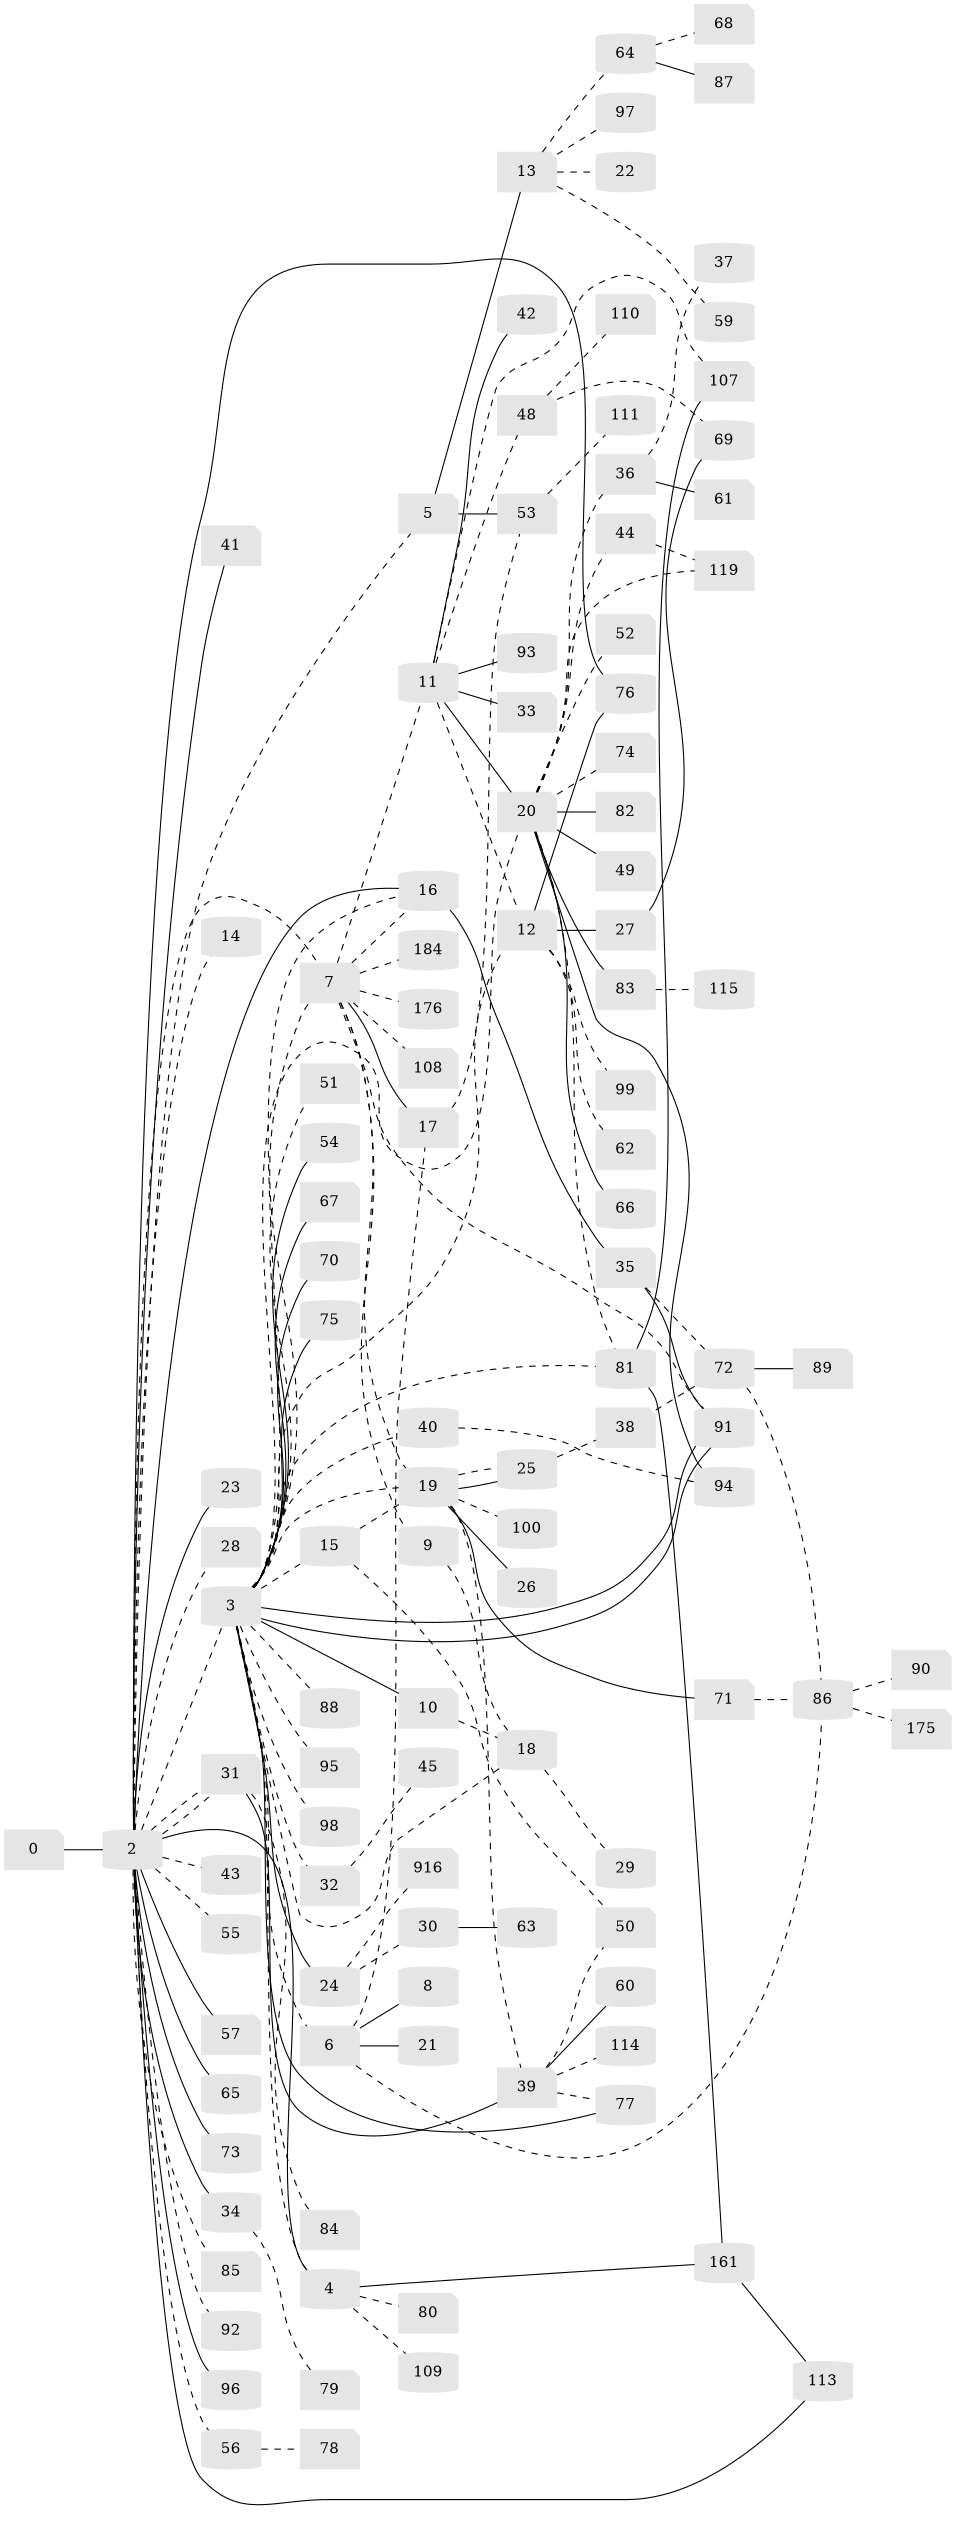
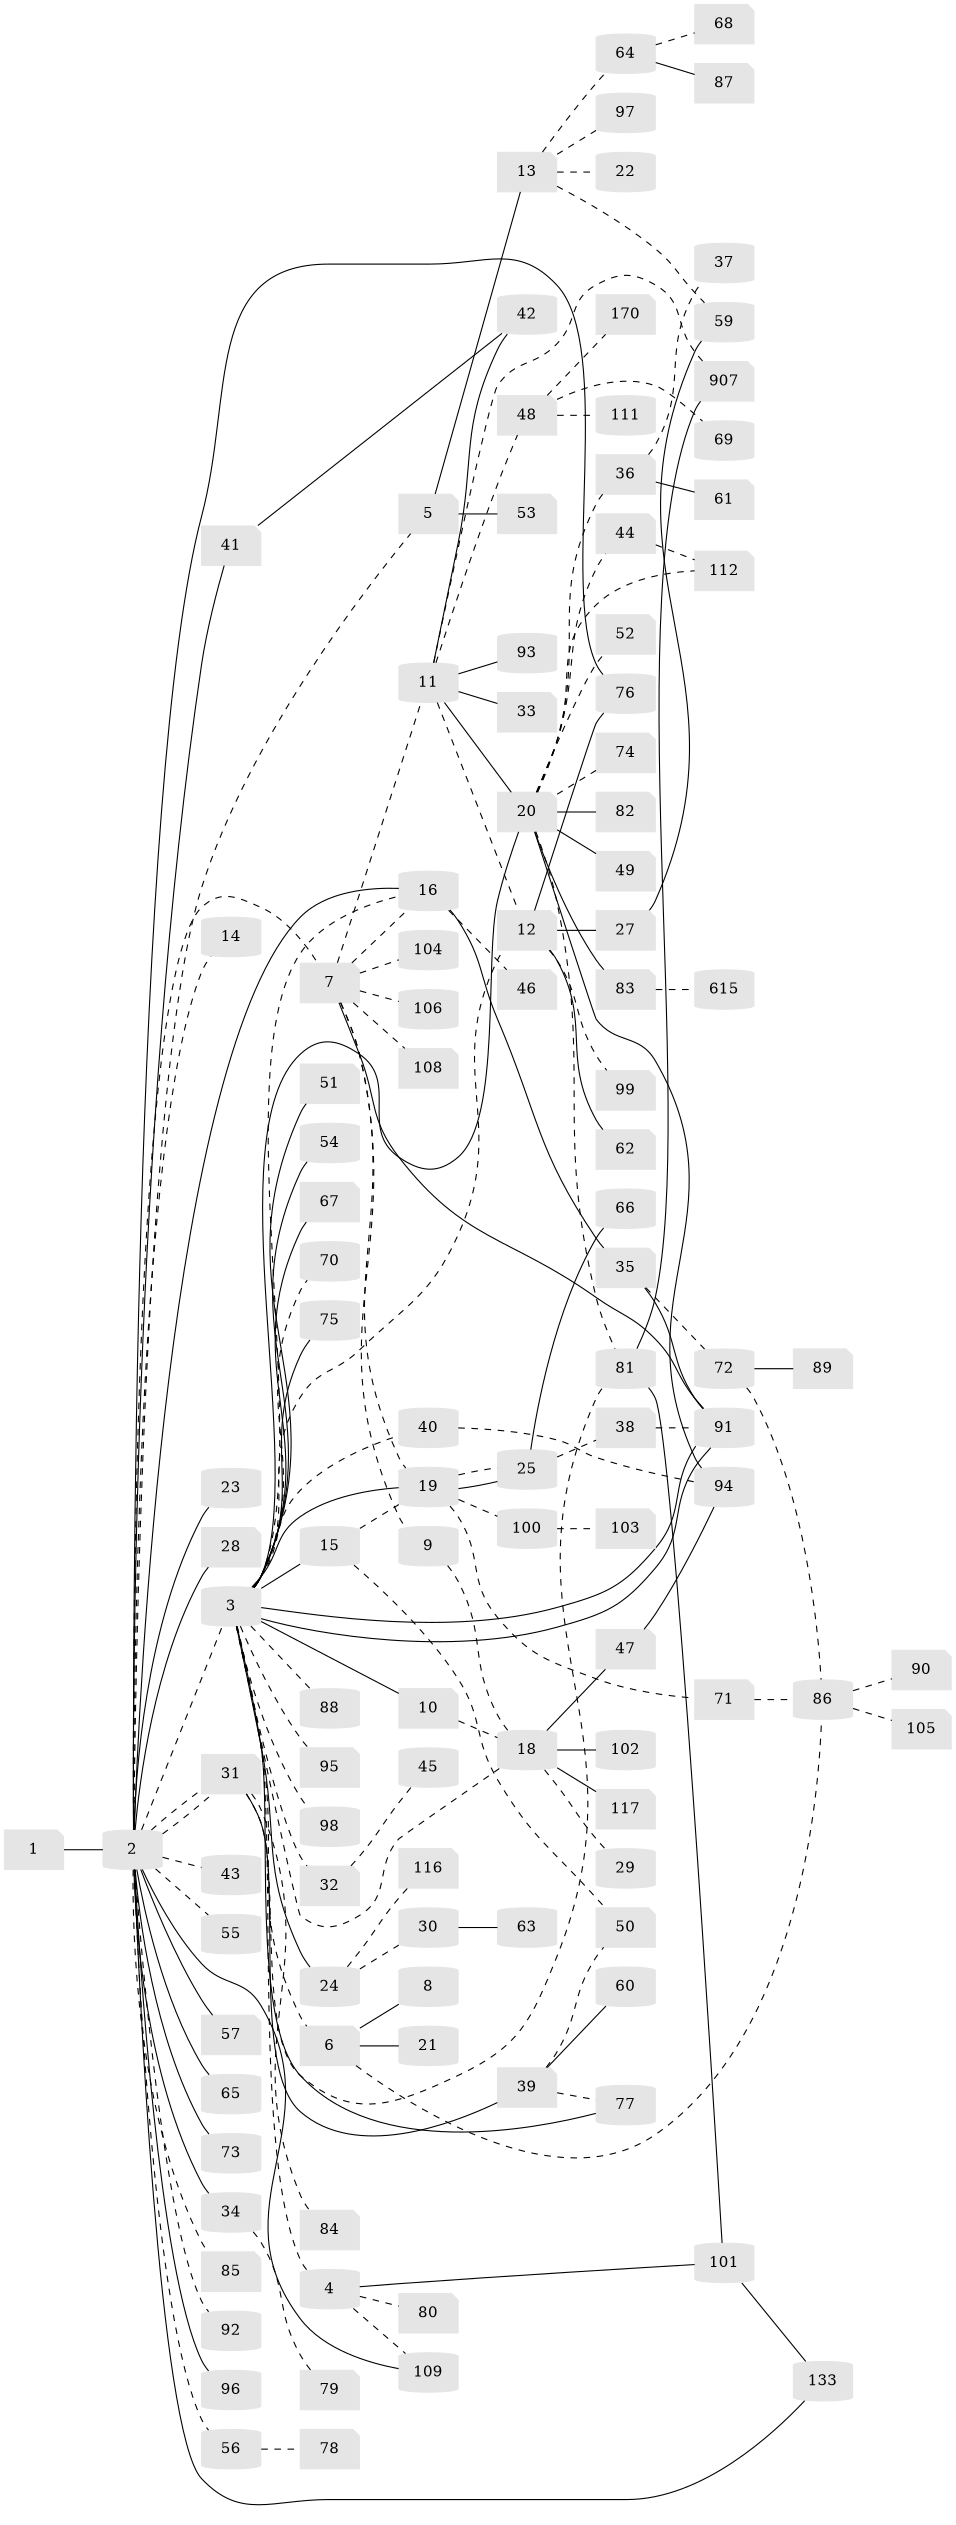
(626, 315) -> (626, 315)
(724, 381) -> (724, 381)
none -> (380, 429)
(577, 464) -> (577, 415)
(724, 571) -> (724, 571)
(675, 685) -> (675, 626)
(428, 950) -> (428, 950)
none -> (527, 990)
(724, 990) -> (724, 990)
(428, 1009) -> (428, 1009)
(566, 1040) -> (556, 1335)
(315, 1044) -> (315, 1044)
(582, 1082) -> (582, 1082)
(428, 1128) -> none
(487, 1234) -> (487, 1234)
(290, 1340) -> none
(281, 1346) -> (281, 1346)
(668, 1402) -> (675, 1428)
(351, 1414) -> (549, 1975)
(281, 1434) -> (281, 1434)
(308, 1512) -> (308, 1512)
none -> (626, 1529)
(281, 1576) -> (281, 1576)
(527, 1588) -> none
none -> (626, 1649)
(532, 1651) -> (532, 1651)
(158, 1694) -> (158, 1694)
(922, 1729) -> (922, 1729)
none -> (626, 1750)
(489, 1786) -> none
none -> (626, 1809)
(34, 1850) -> (34, 1850)
(428, 1868) -> (428, 1868)
(292, 2018) -> (272, 2189)
(626, 2046) -> none
(724, 2263) -> (724, 2263)
(823, 2381) -> (823, 2381)
